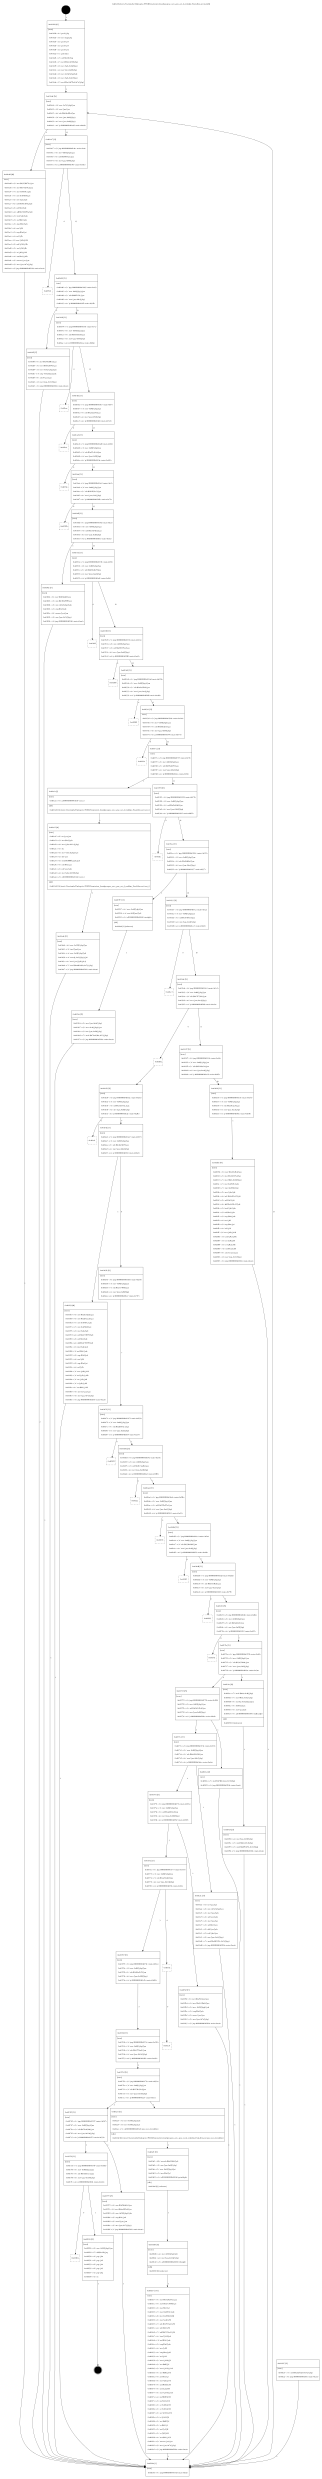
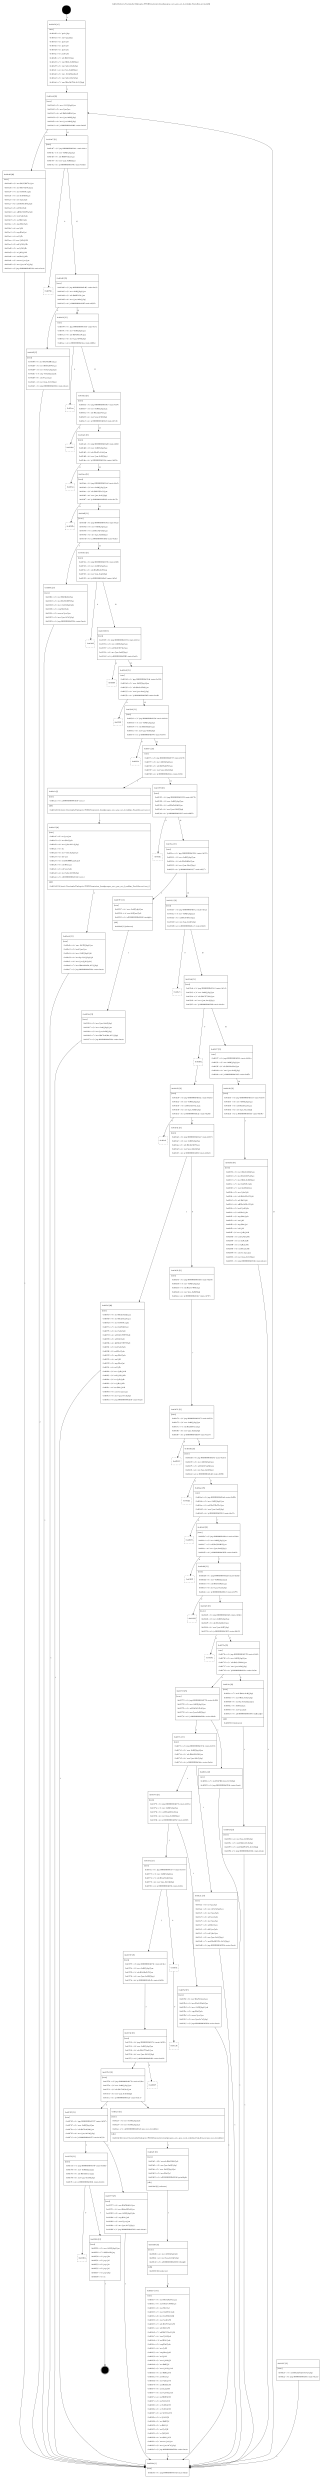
none -> (152, 2085)
